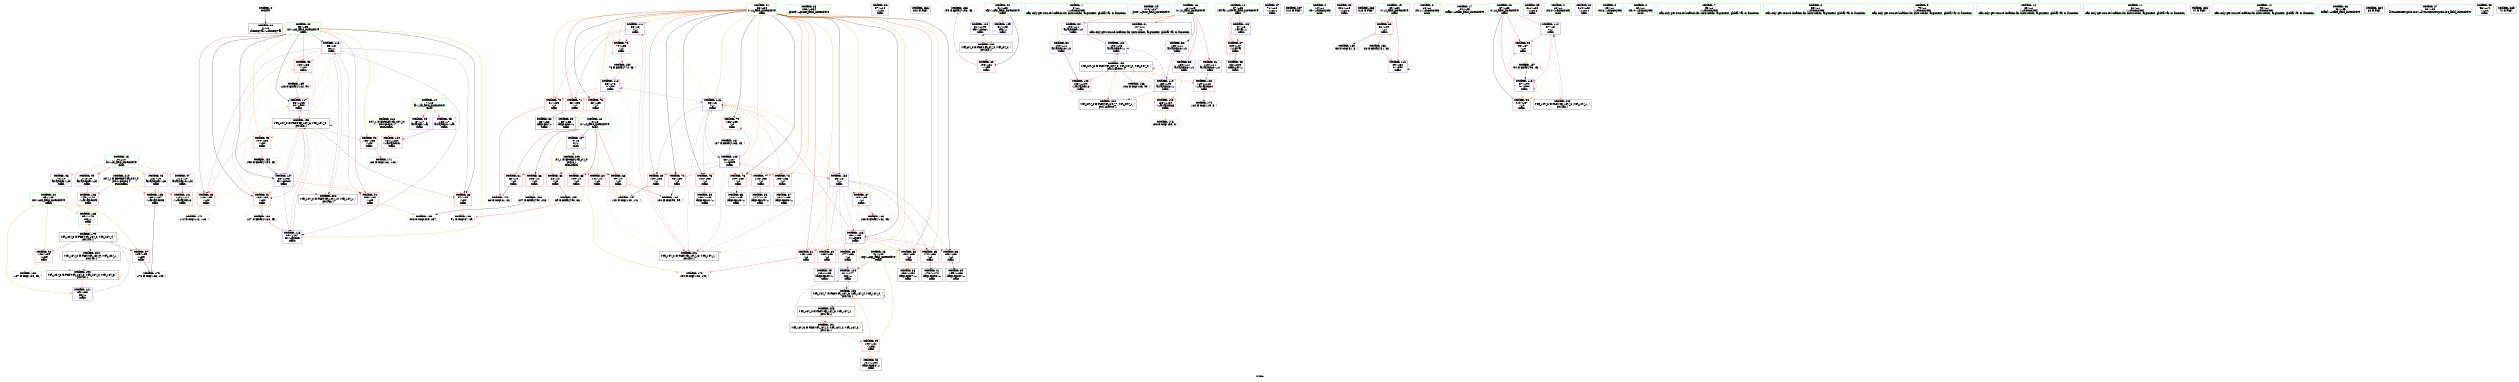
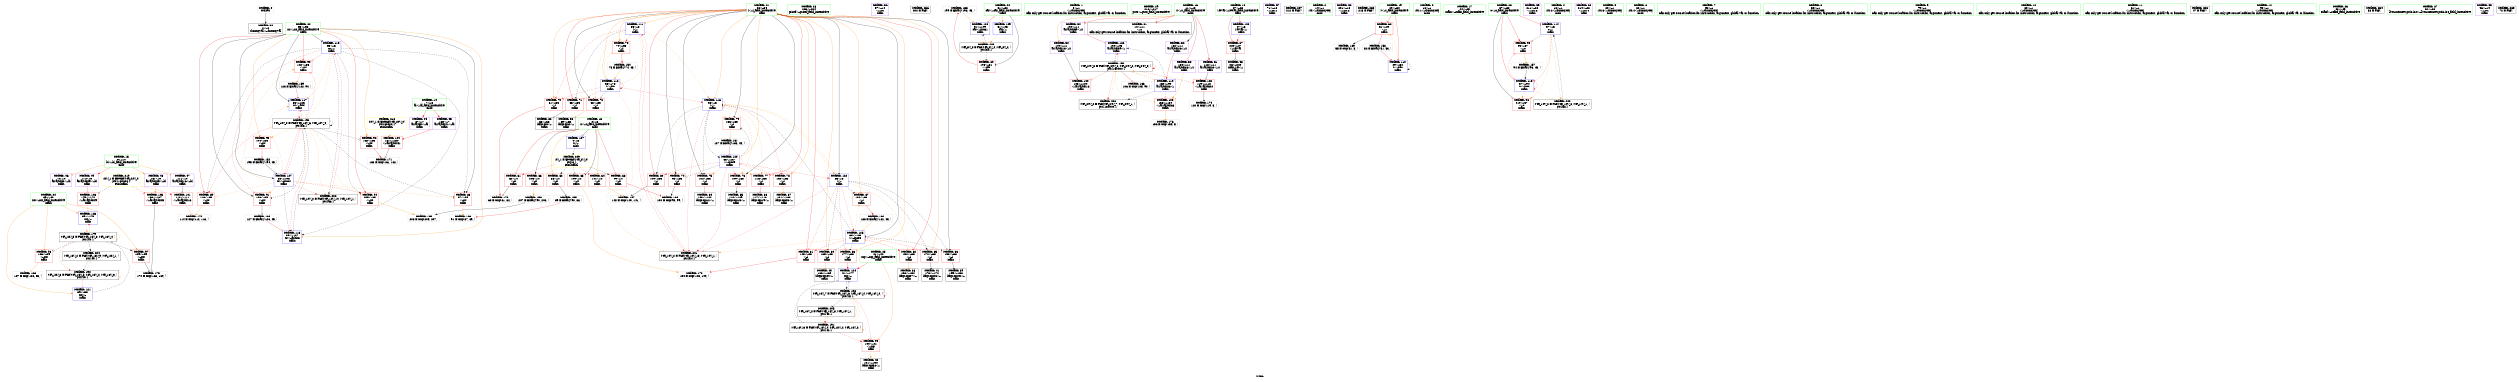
(709, 136) -> none
none -> (387, 152)
(88, 218) -> (88, 218)
